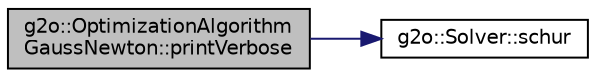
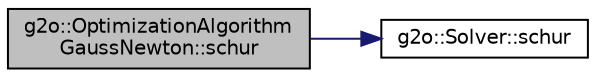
(159, 39) -> (159, 39)
